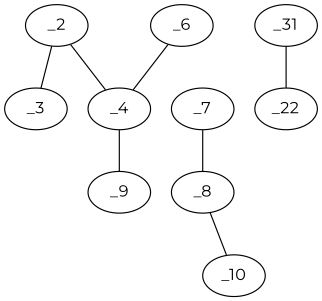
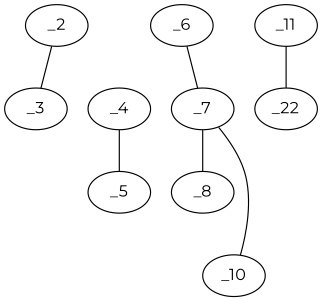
(286, 25) -> (286, 25)
(88, 67) -> none
(151, 67) -> (192, 67)
(119, 192) -> (119, 192)
(218, 234) -> (248, 188)
